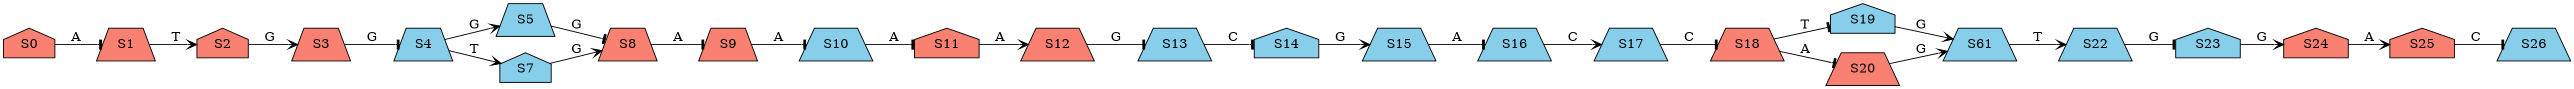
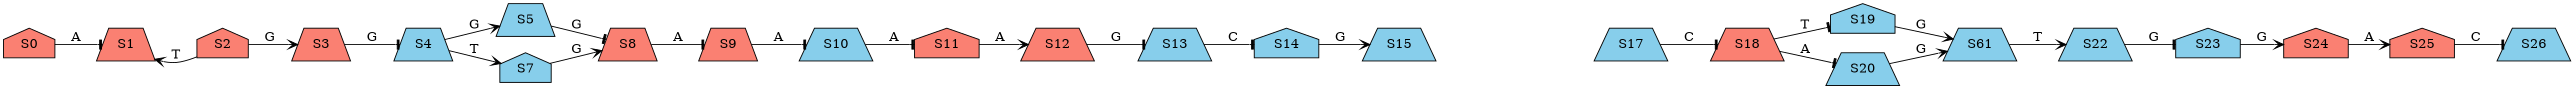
(168, 45) -> (181, 62)
(1515, 45) -> none
(1863, 69) -> (1863, 69)
